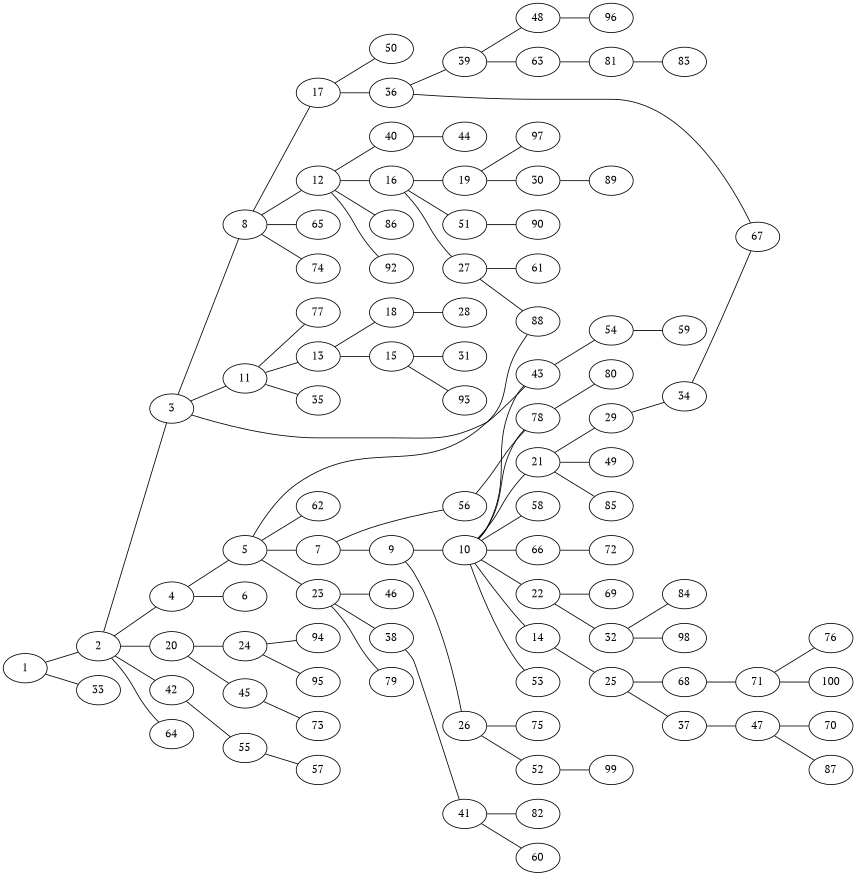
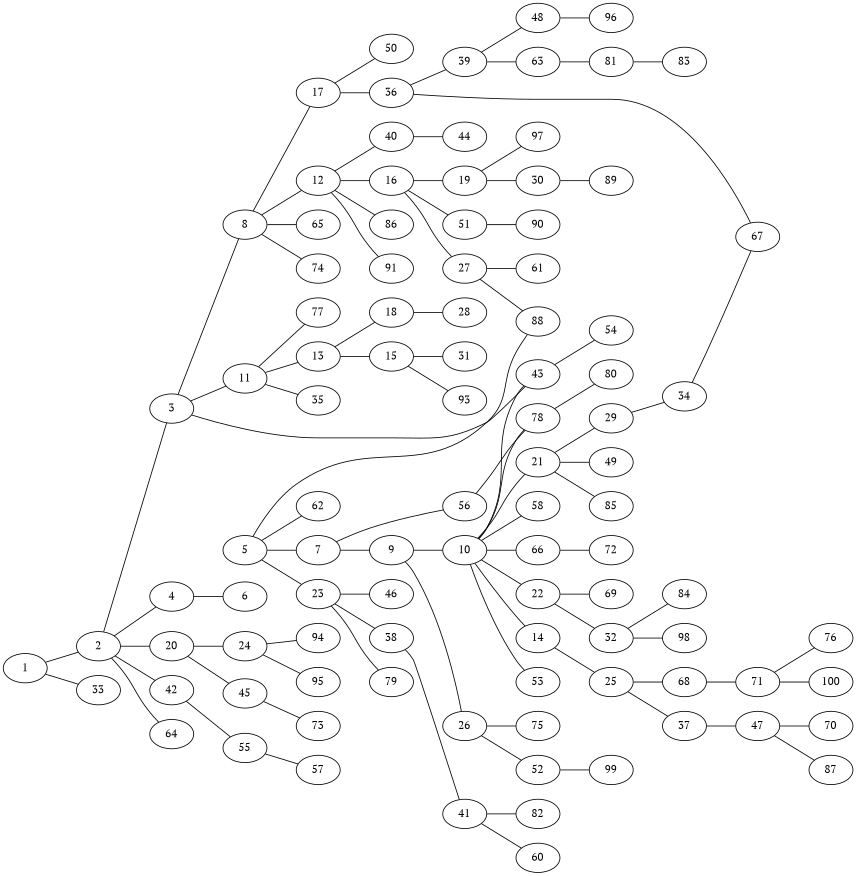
(391, 269) -> (391, 269)
(684, 330) -> none
(208, 573) -> none
